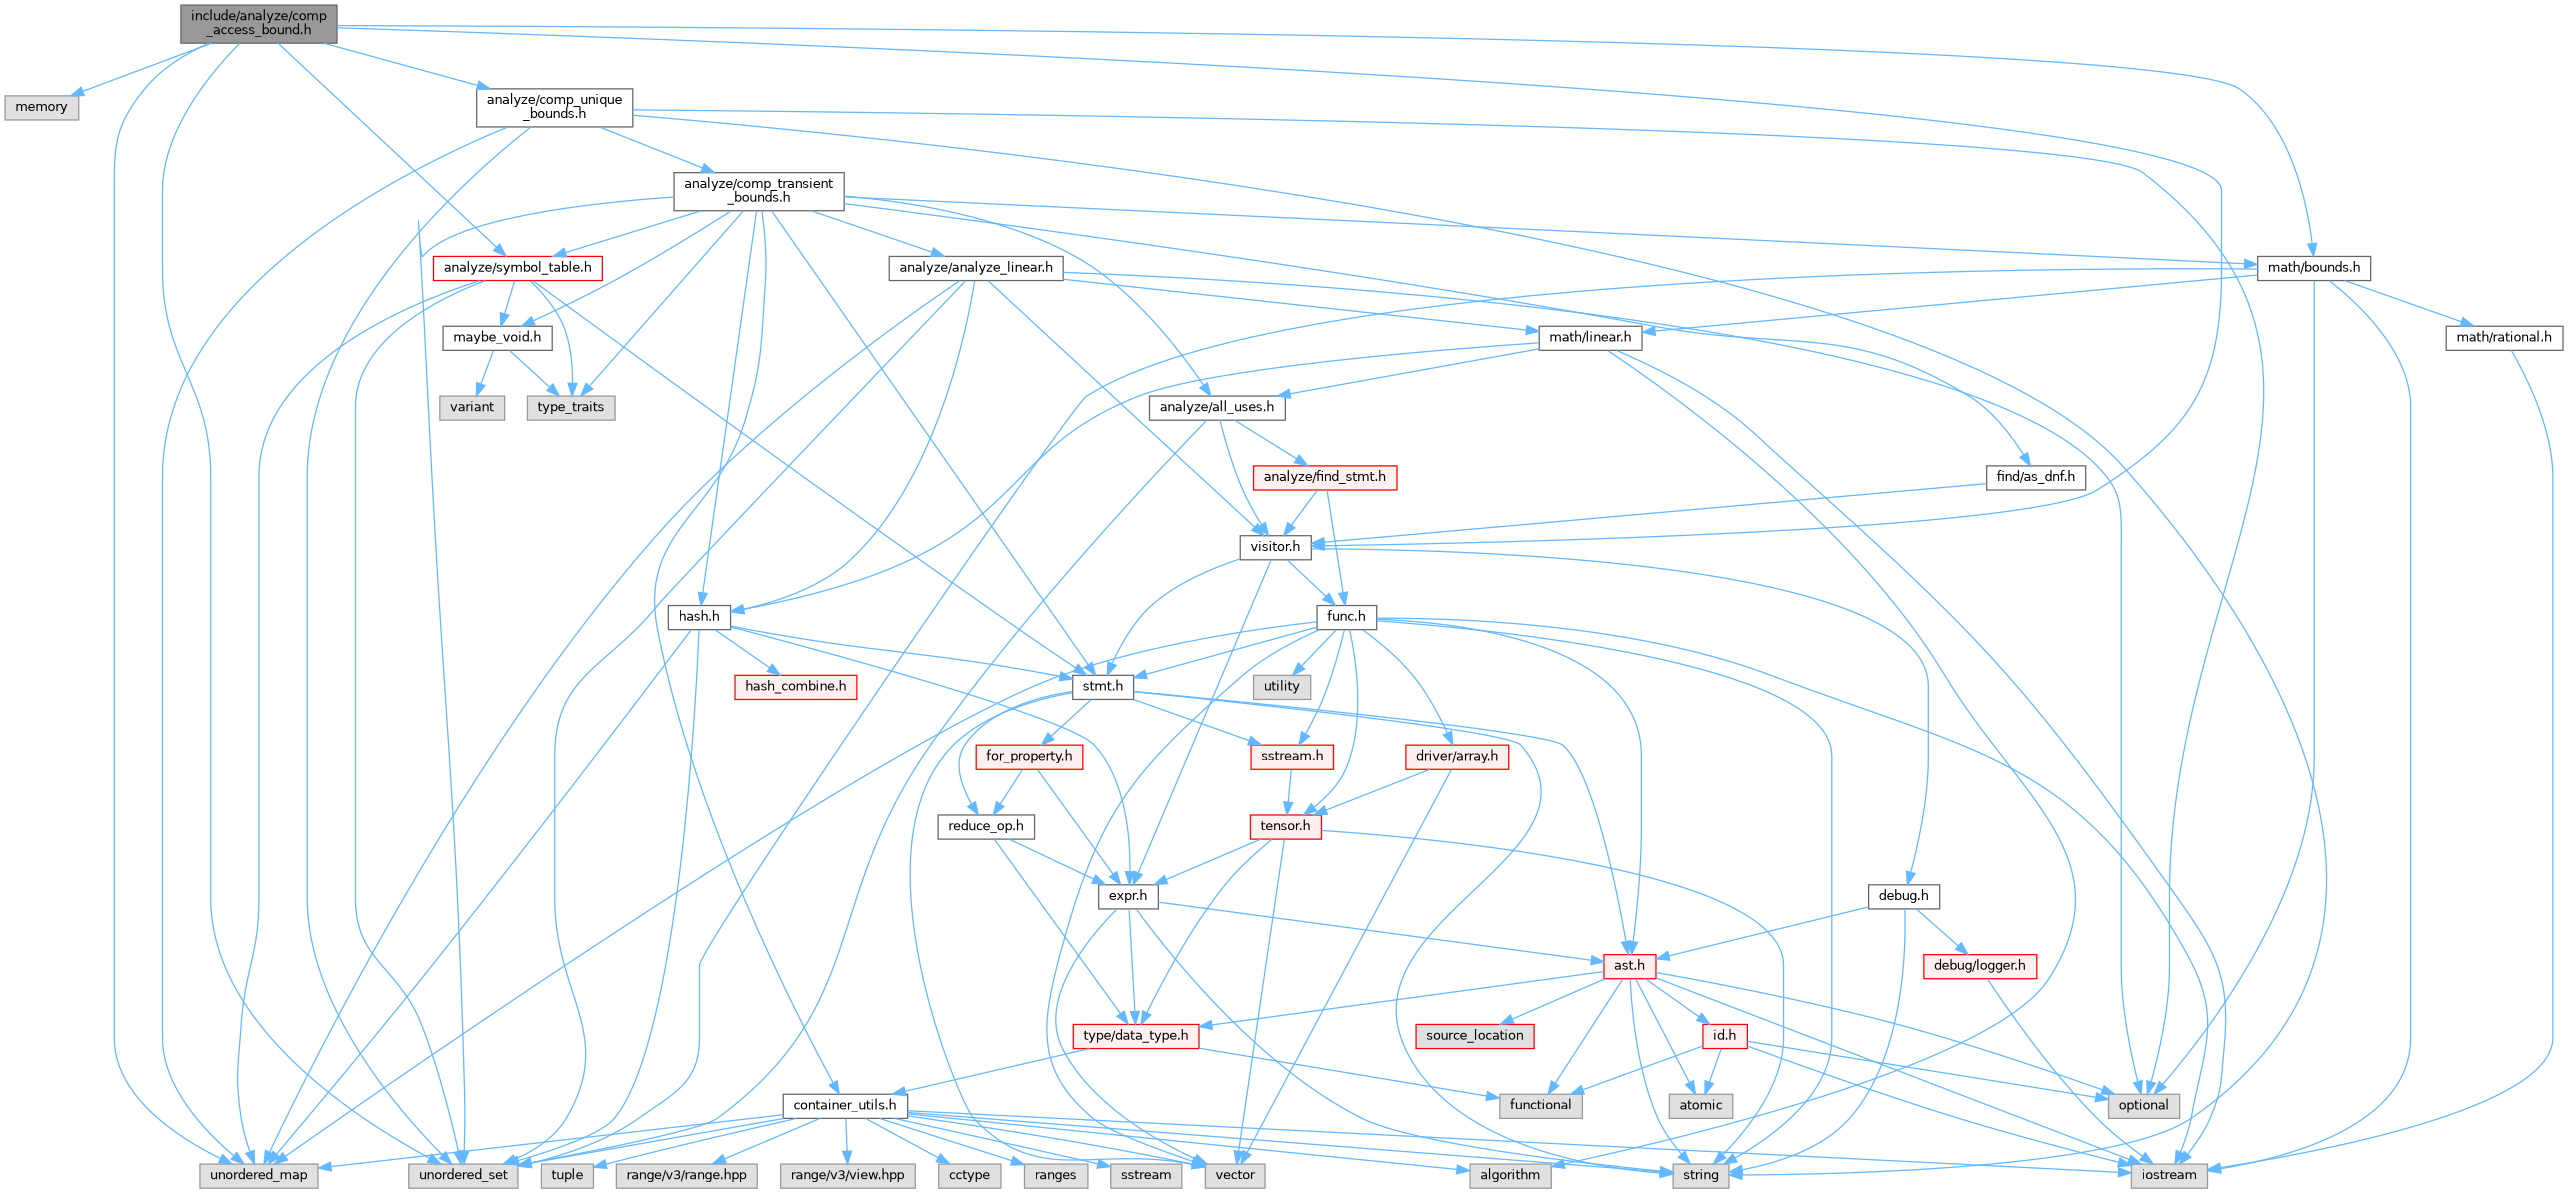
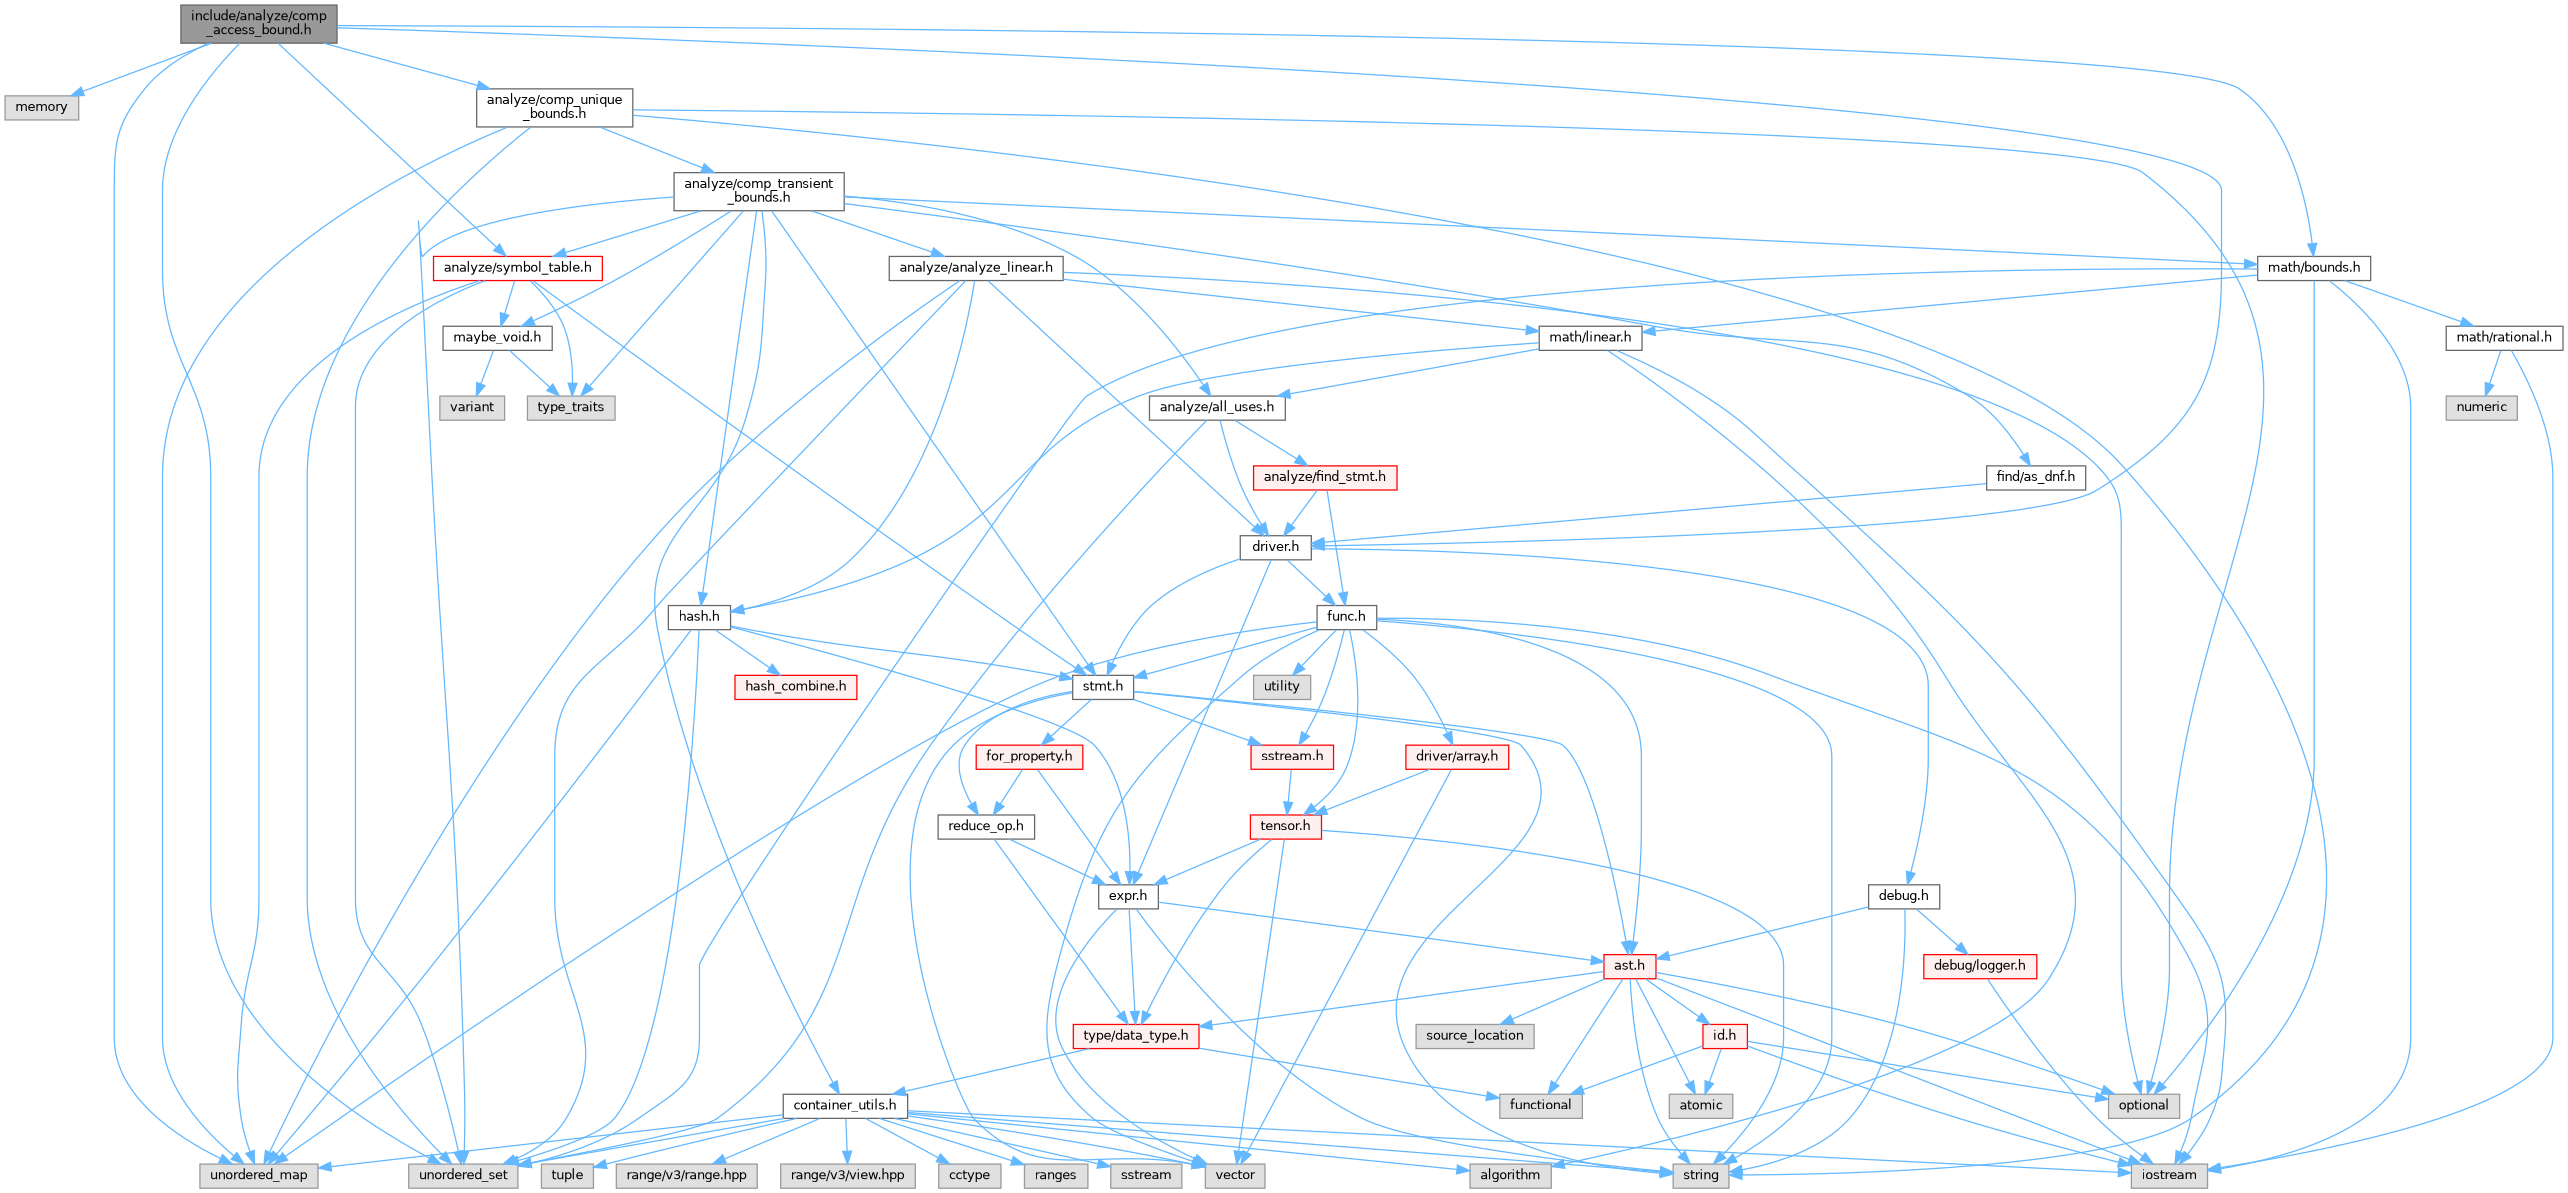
none -> (2482, 408)
(1276, 548) -> (1276, 548)
(1475, 1037) -> (1475, 1037)
